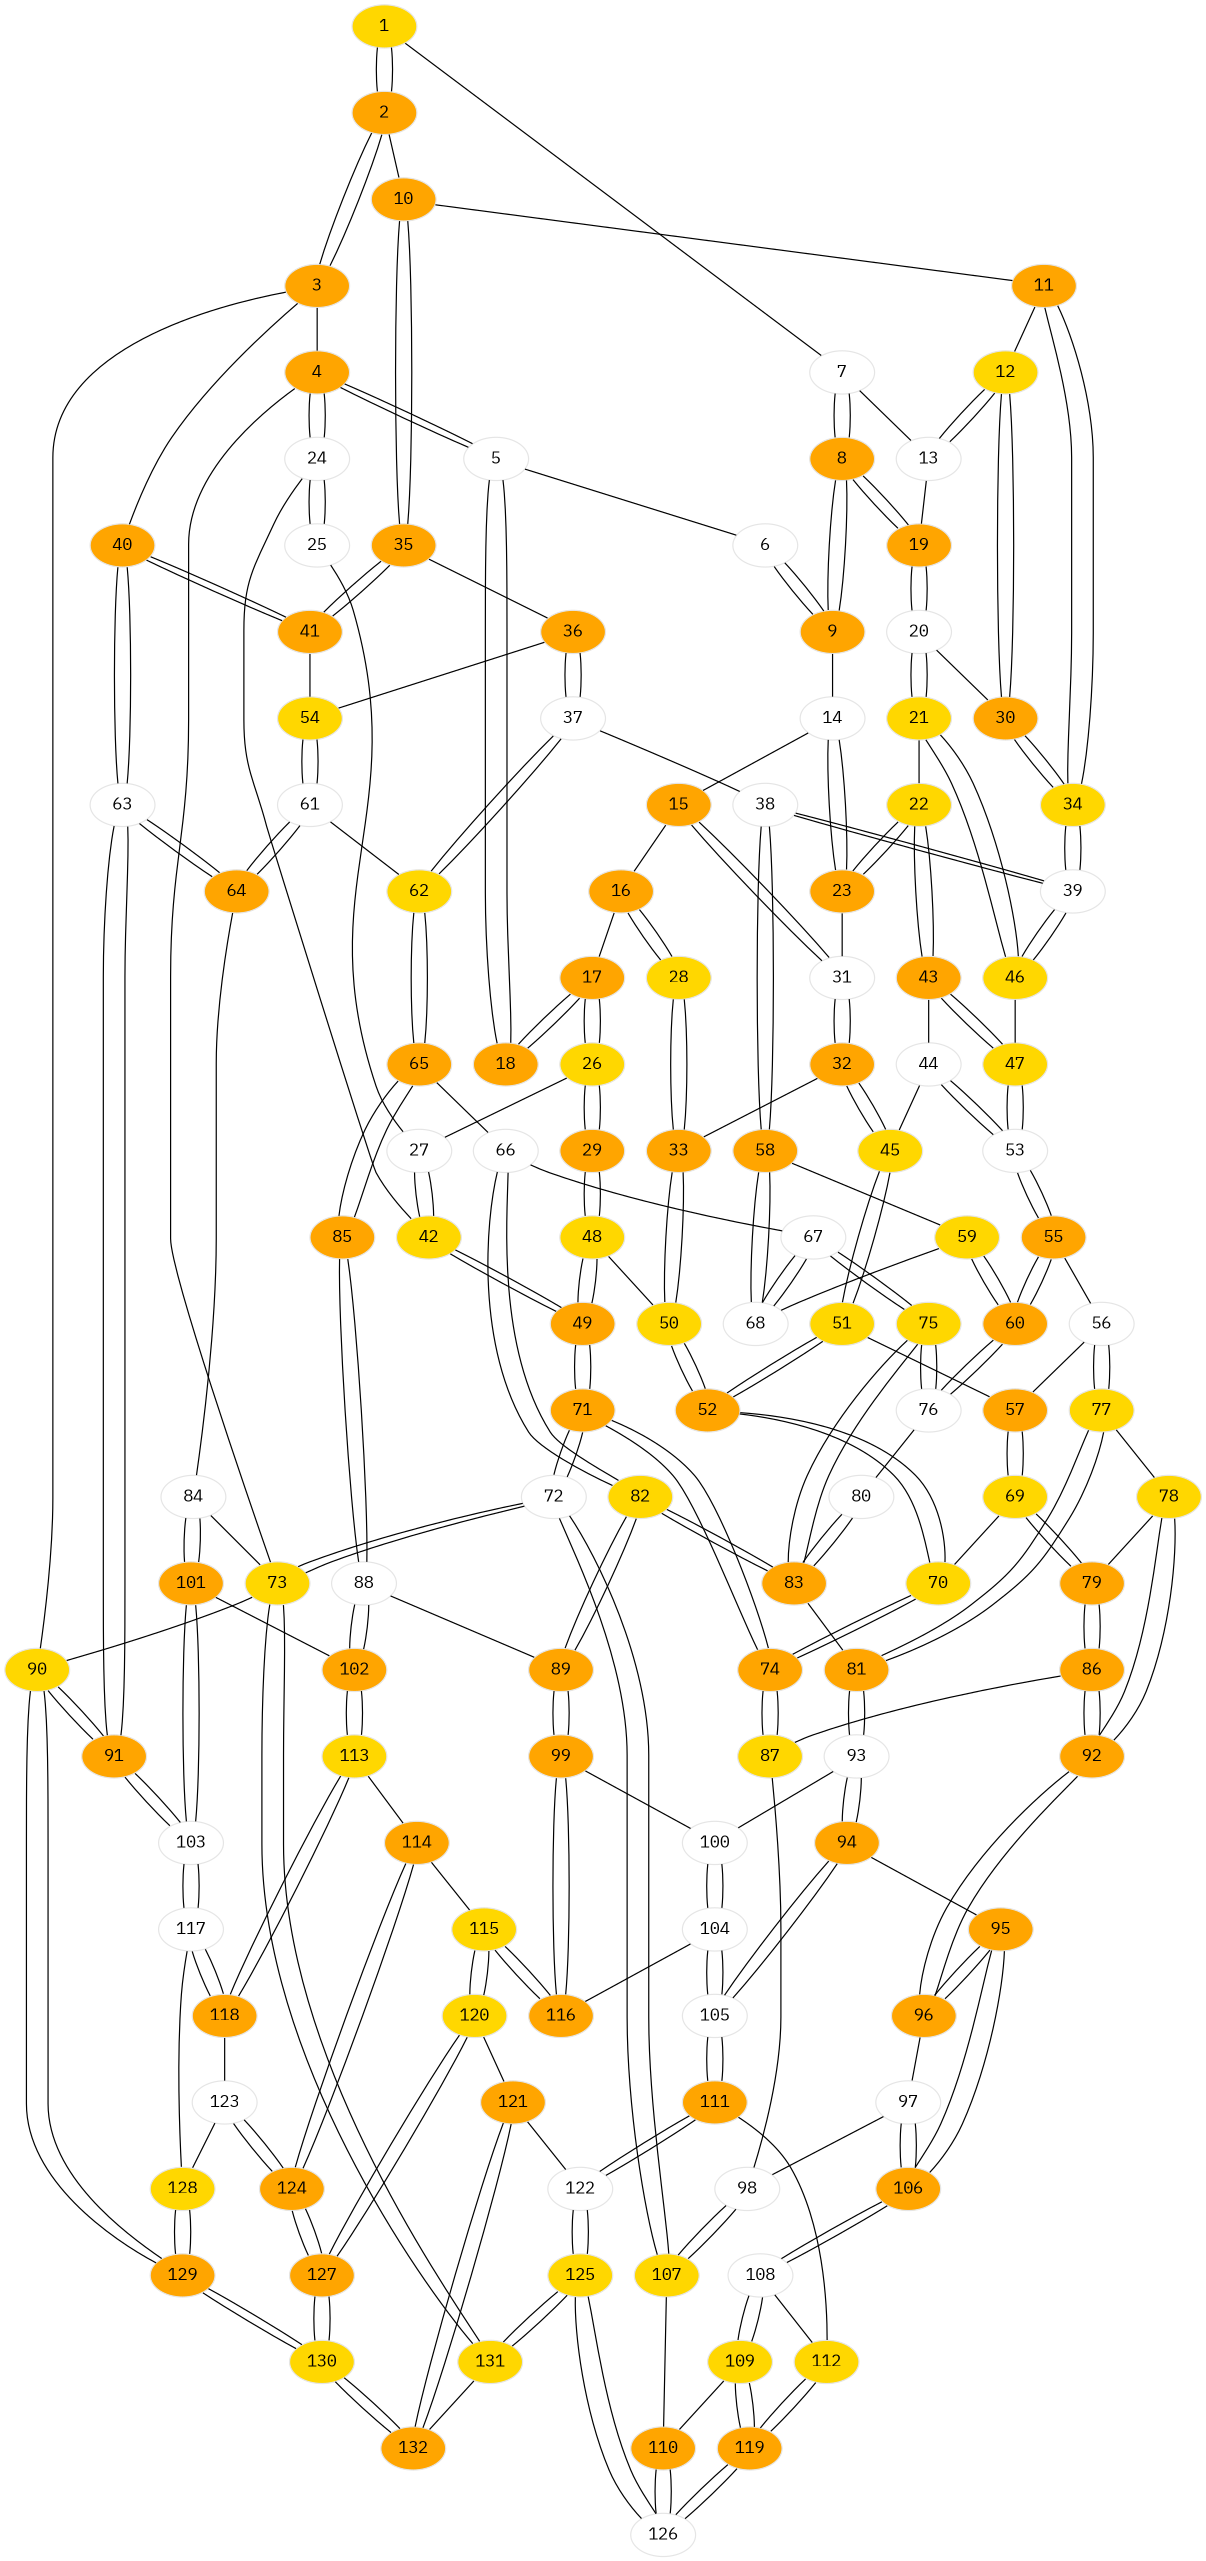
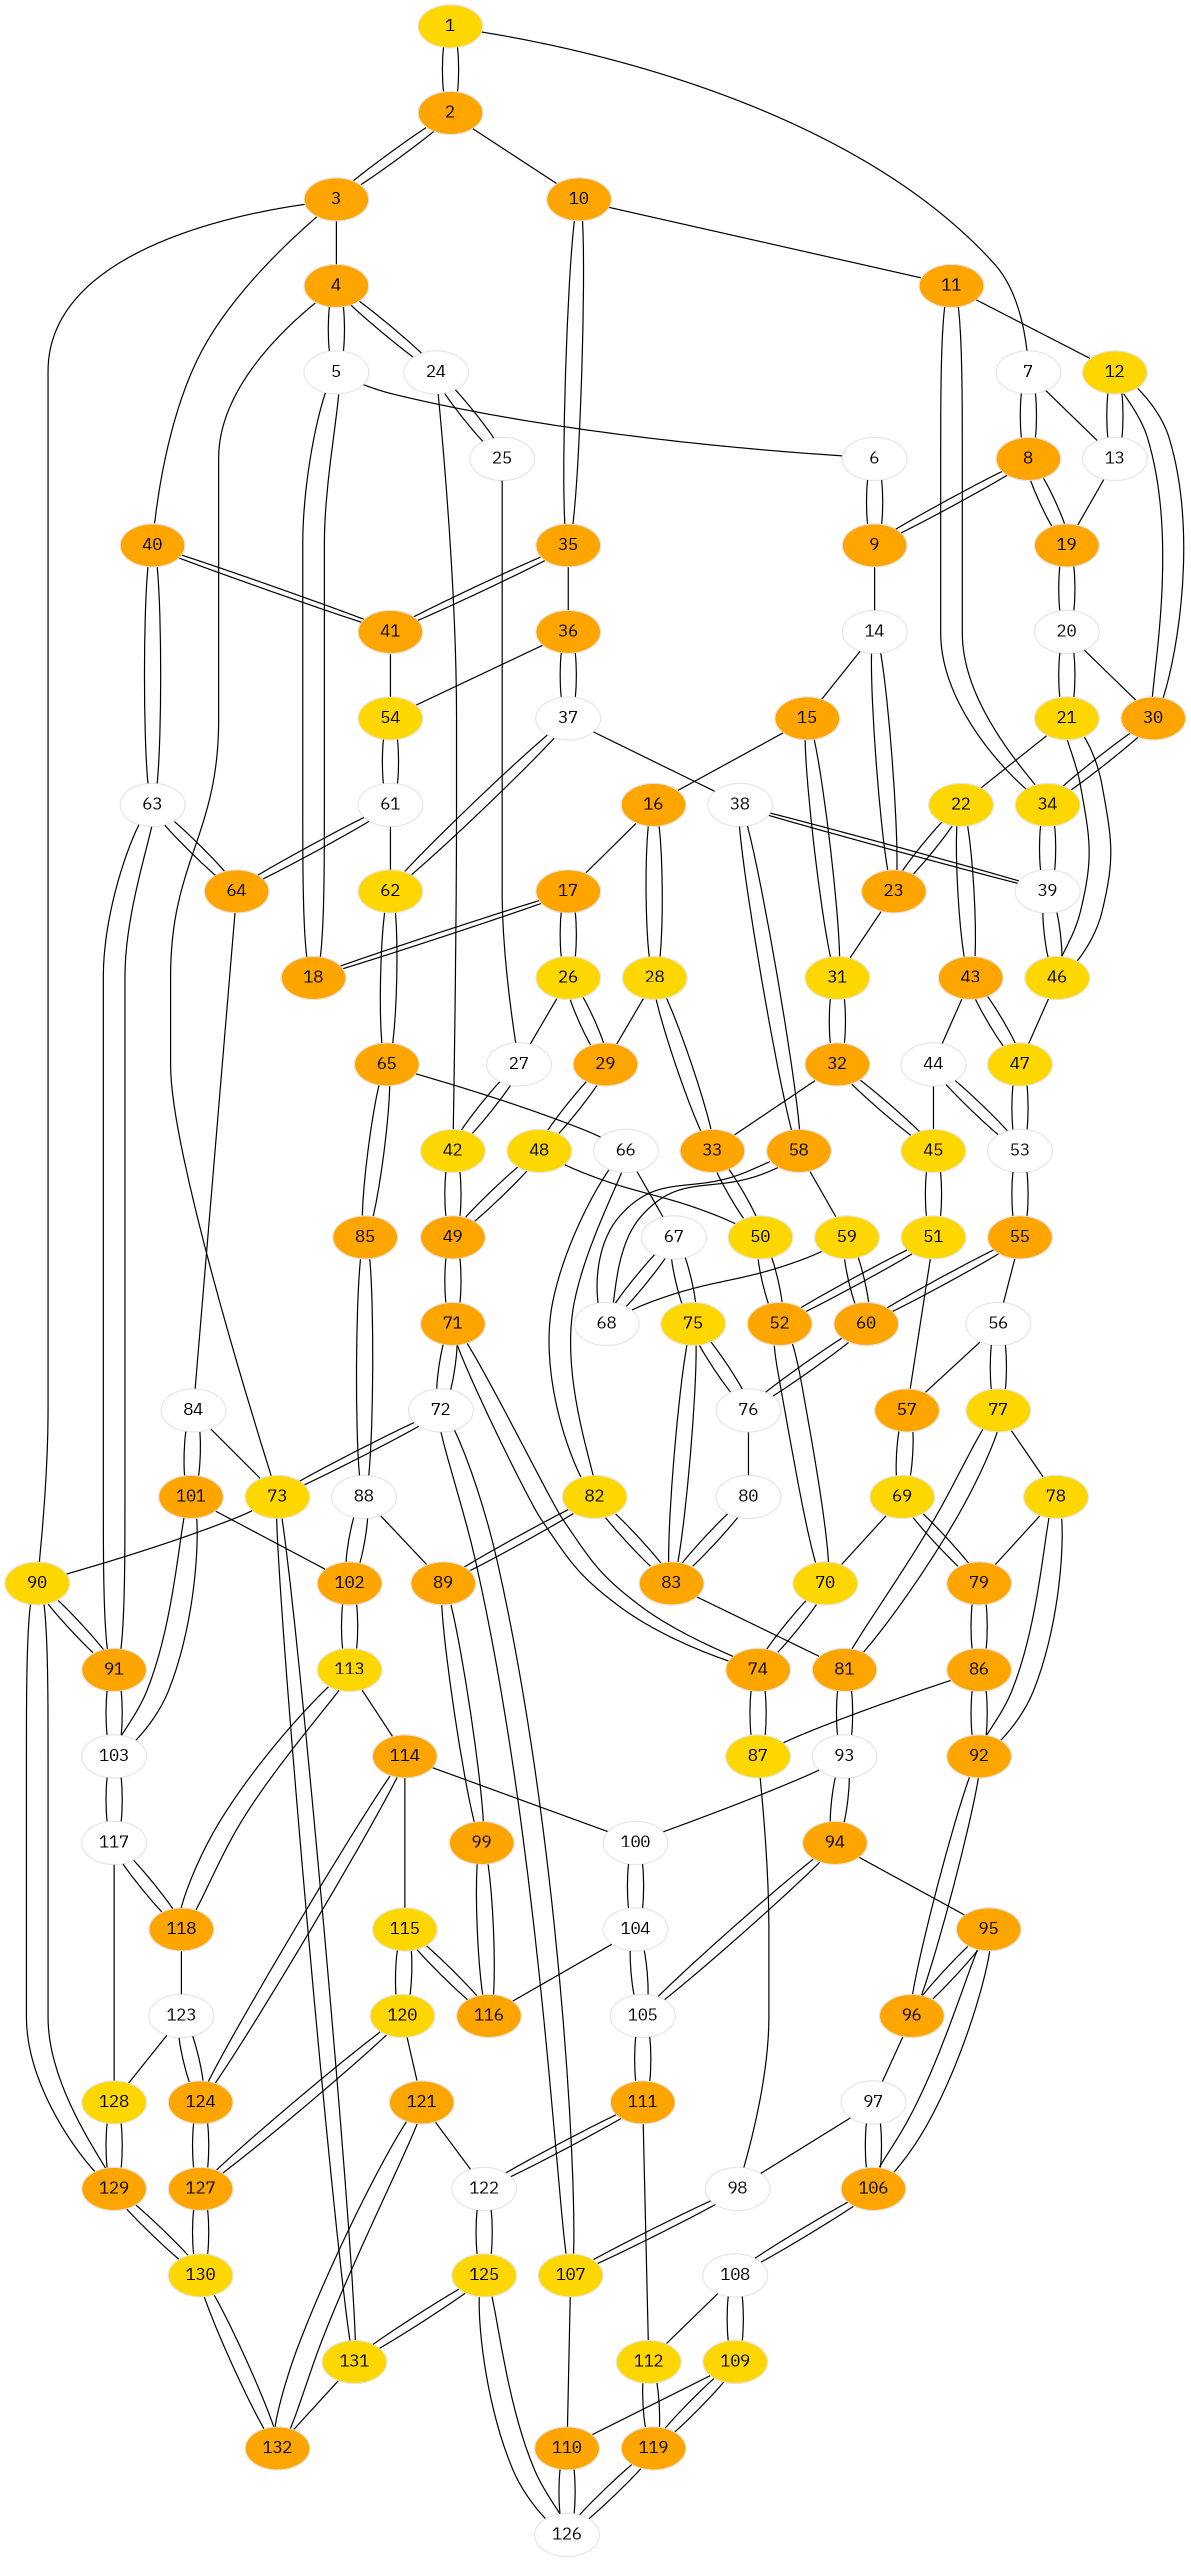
(842, 978) -> (837, 978)
none -> (630, 1021)
(638, 1800) -> (529, 1803)
